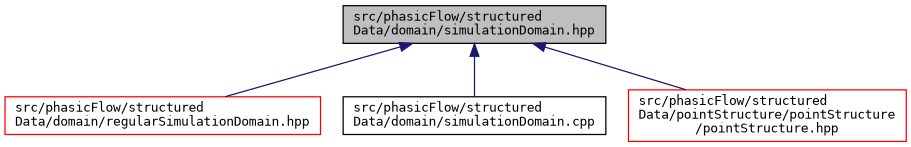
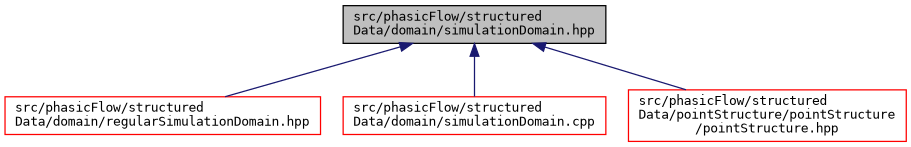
(474, 116) -> (474, 116)
